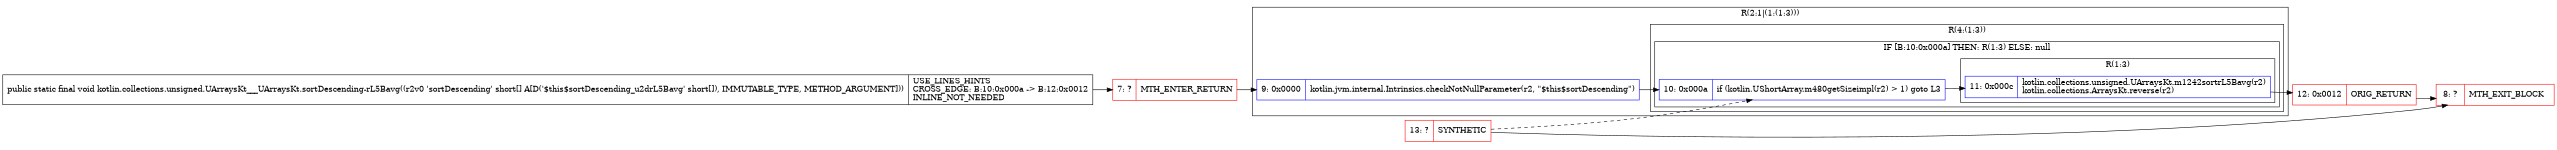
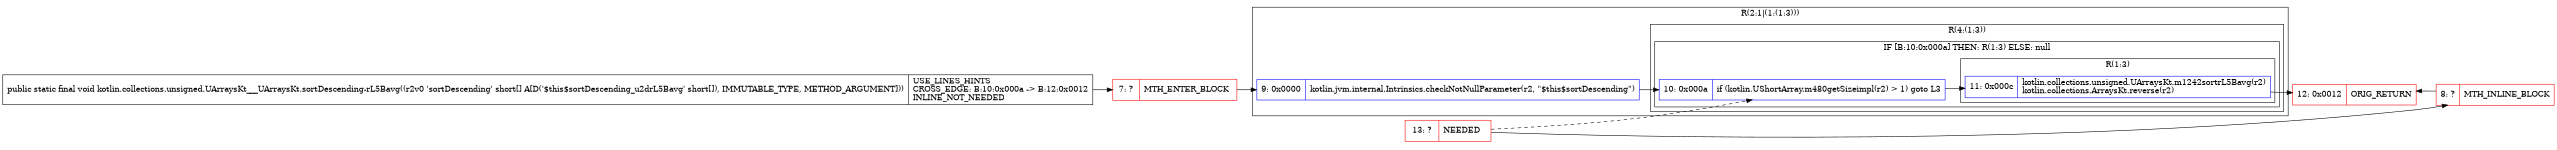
(1186, 89) -> (1186, 89)
(2506, 94) -> (2507, 94)
(2423, 99) -> (2429, 91)
(1462, 131) -> (1462, 131)
